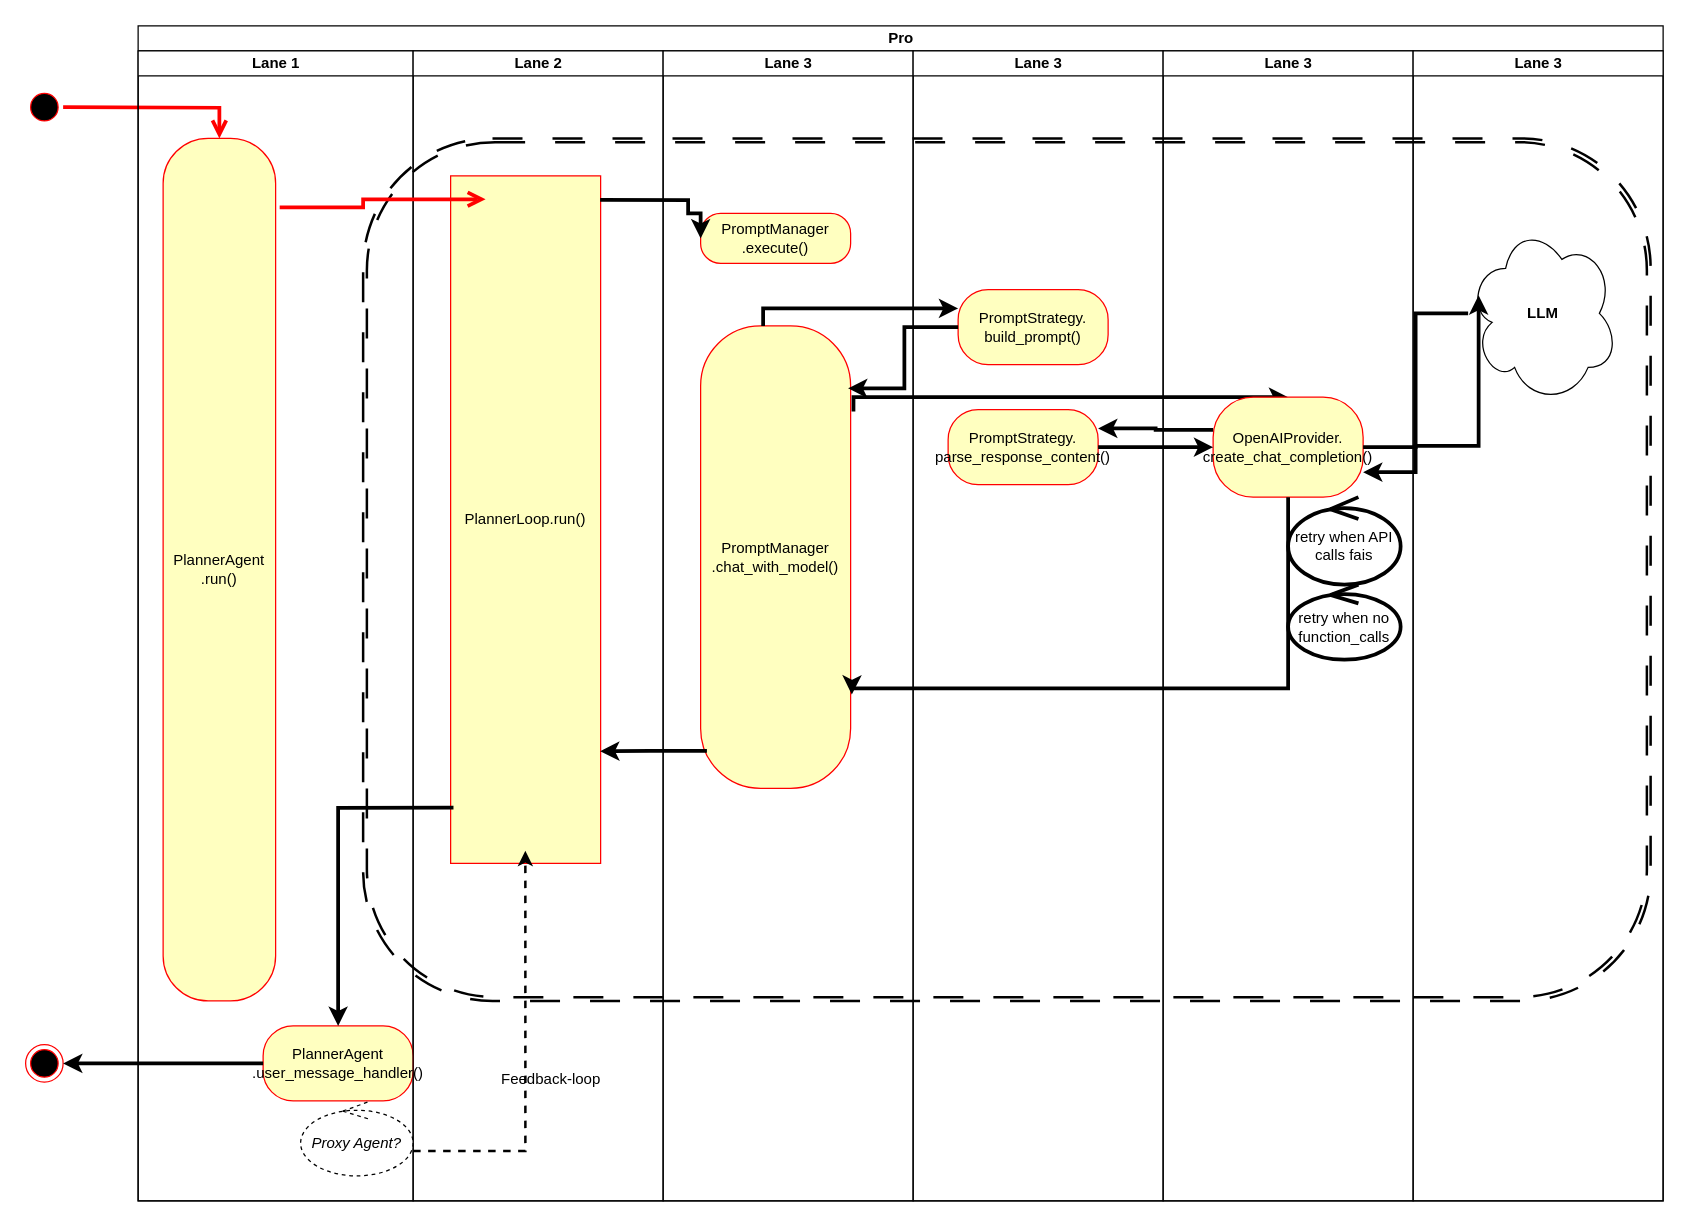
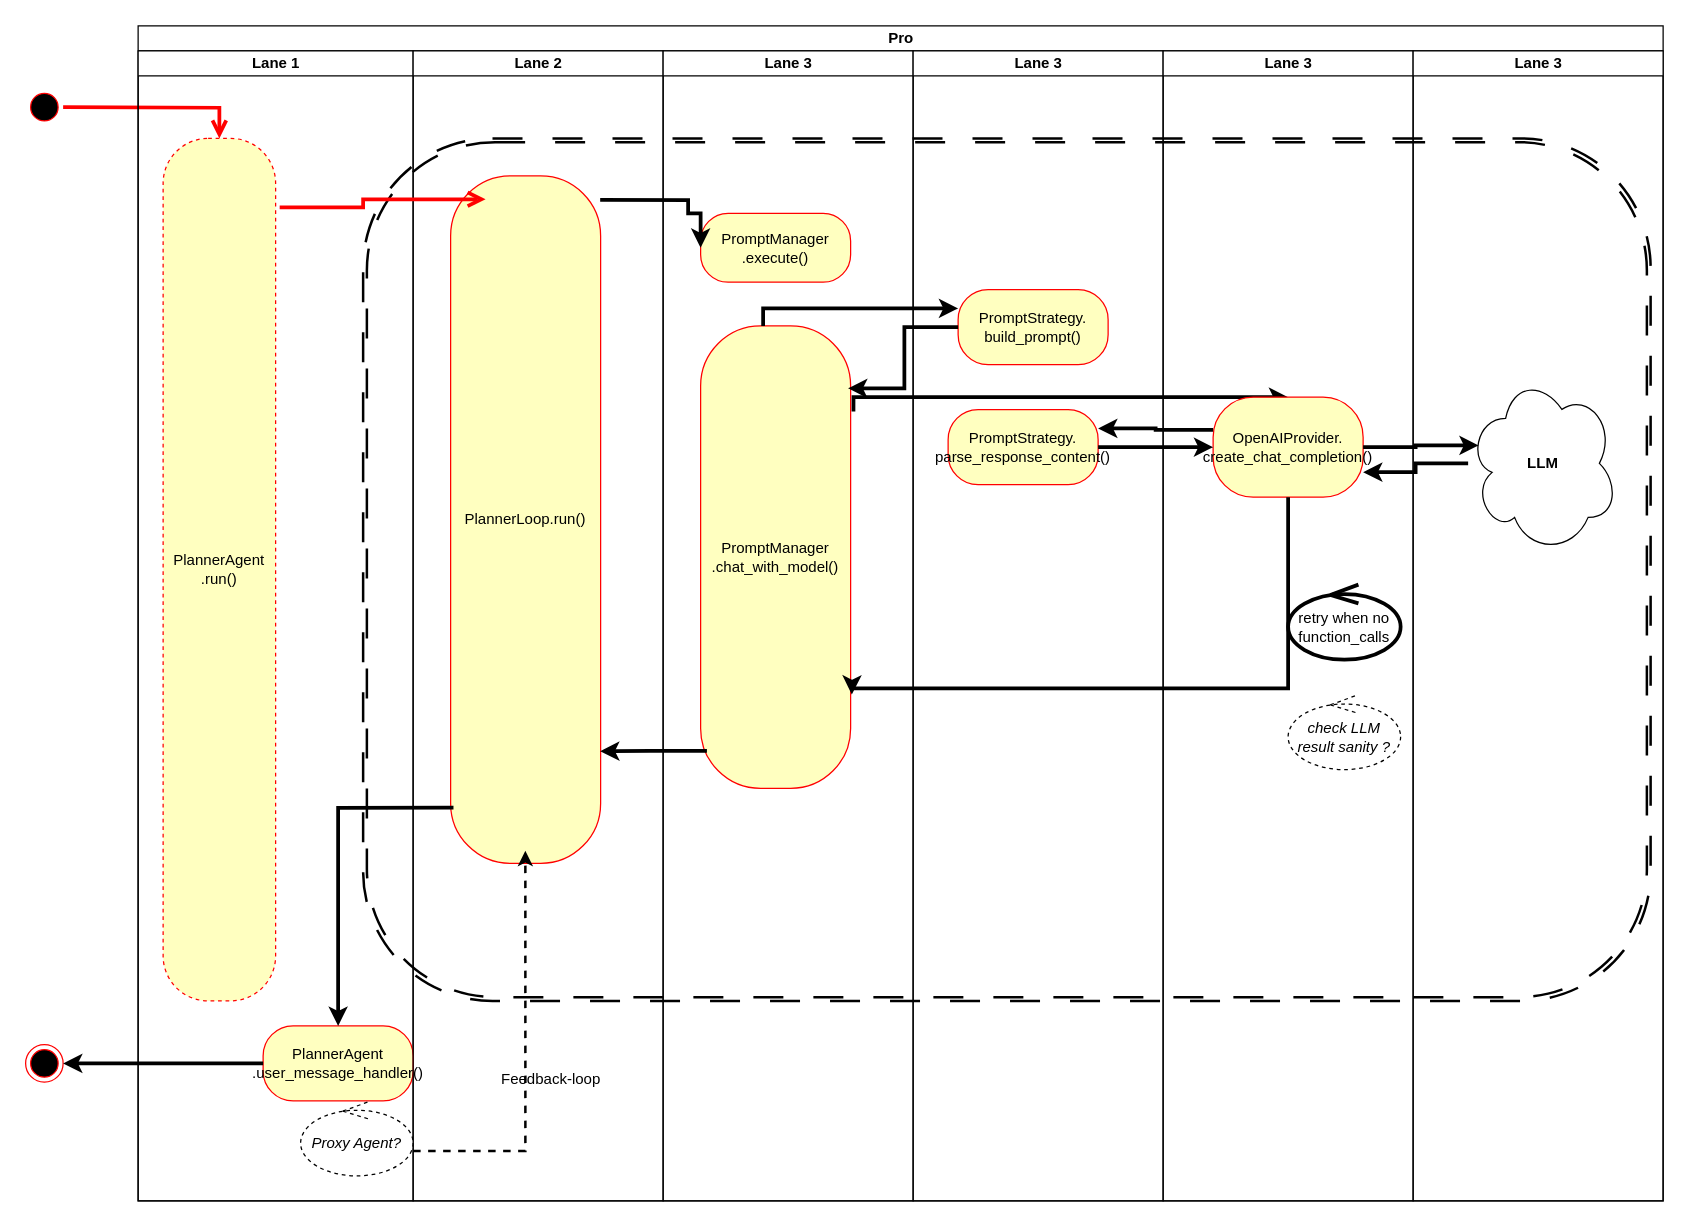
(776, 238) -> (776, 248)
(1543, 313) -> (1543, 463)
(526, 519) -> (526, 519)
(1344, 541) -> none
(219, 569) -> (219, 569)
none -> (1344, 732)
